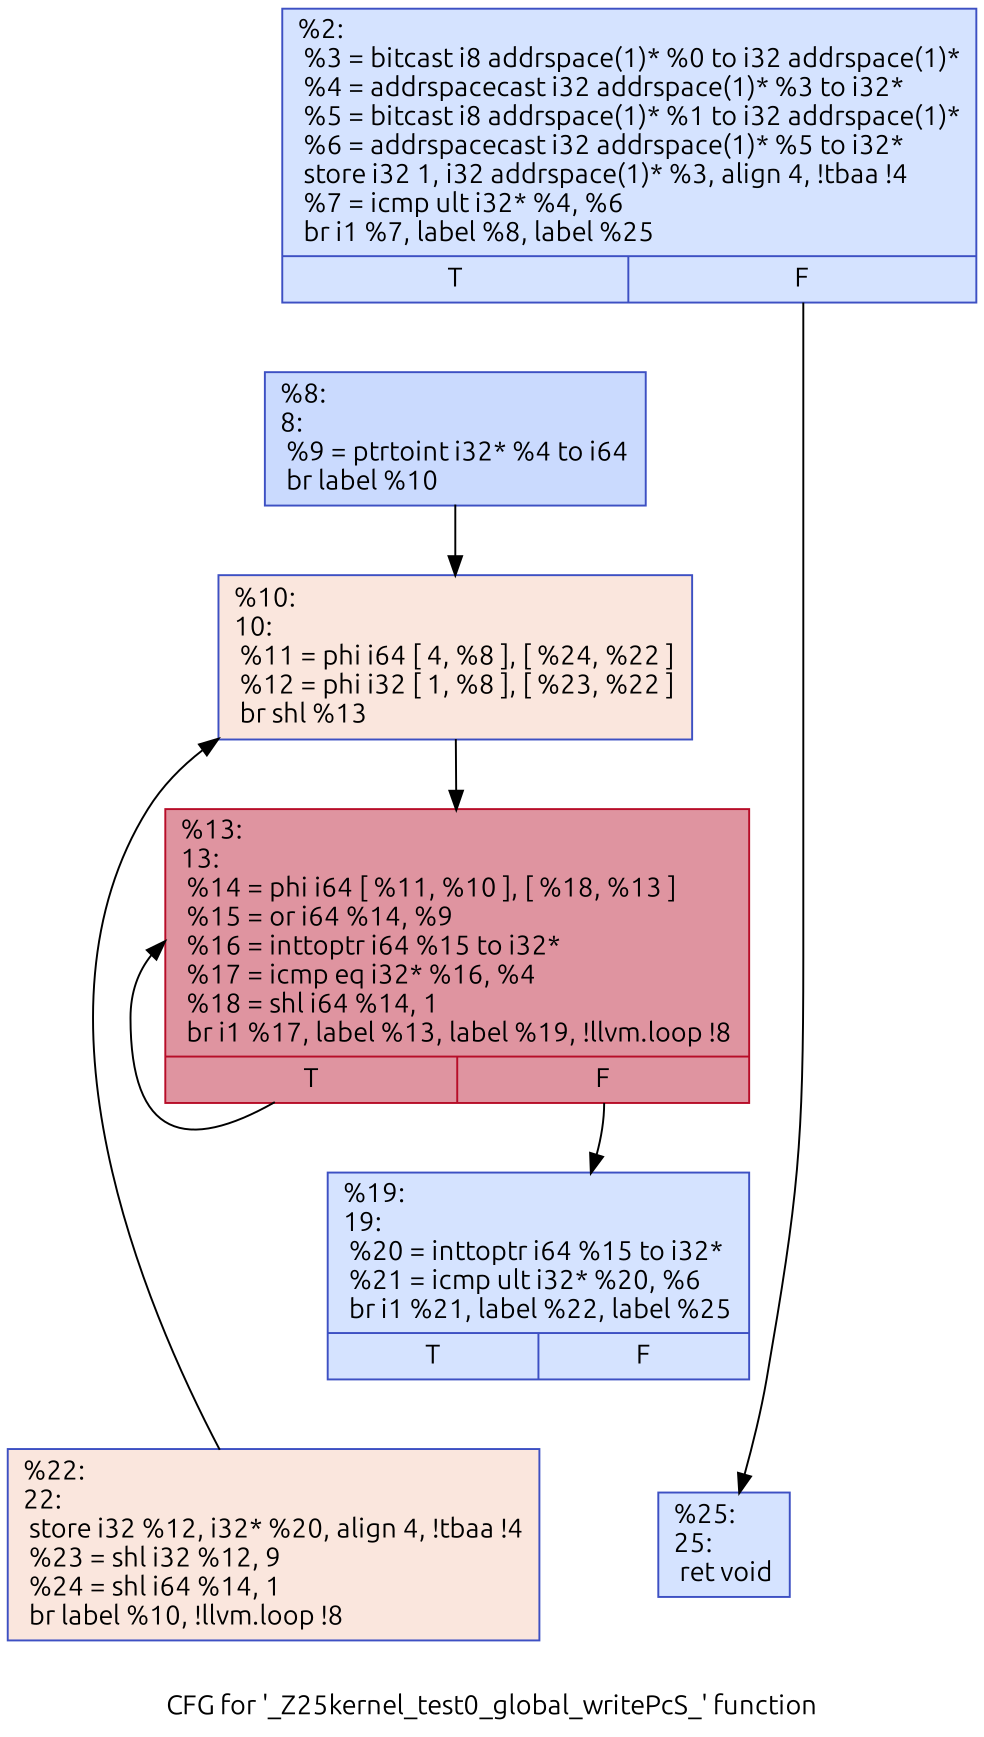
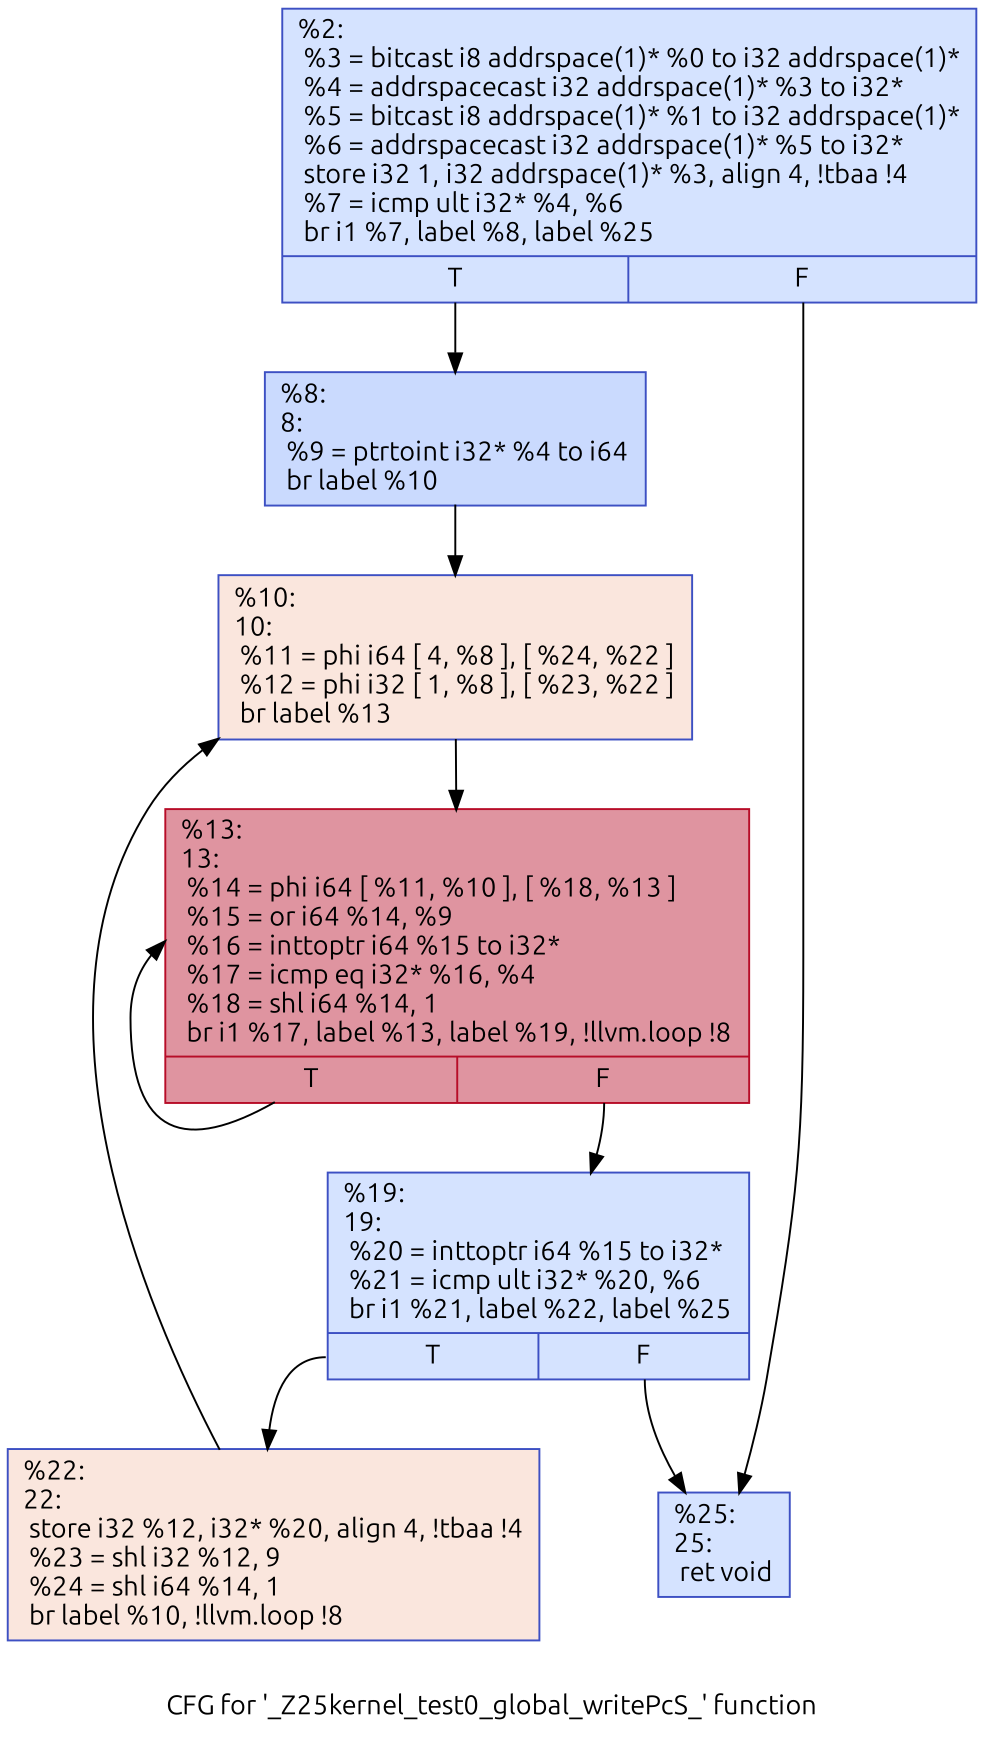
none -> (455, 328)
(302, 714) -> (313, 714)
none -> (284, 1382)
none -> (654, 1430)
